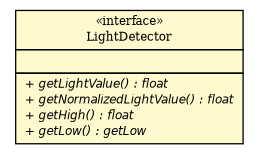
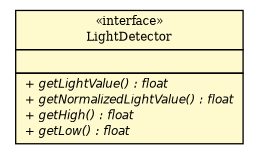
(86, 131) -> (78, 131)
